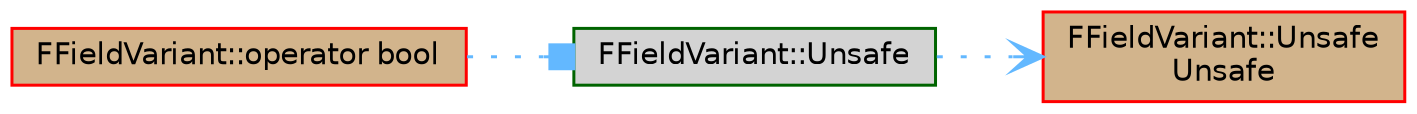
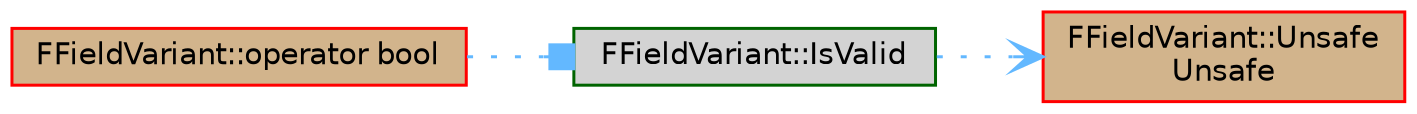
(755, 57) -> (755, 57)
